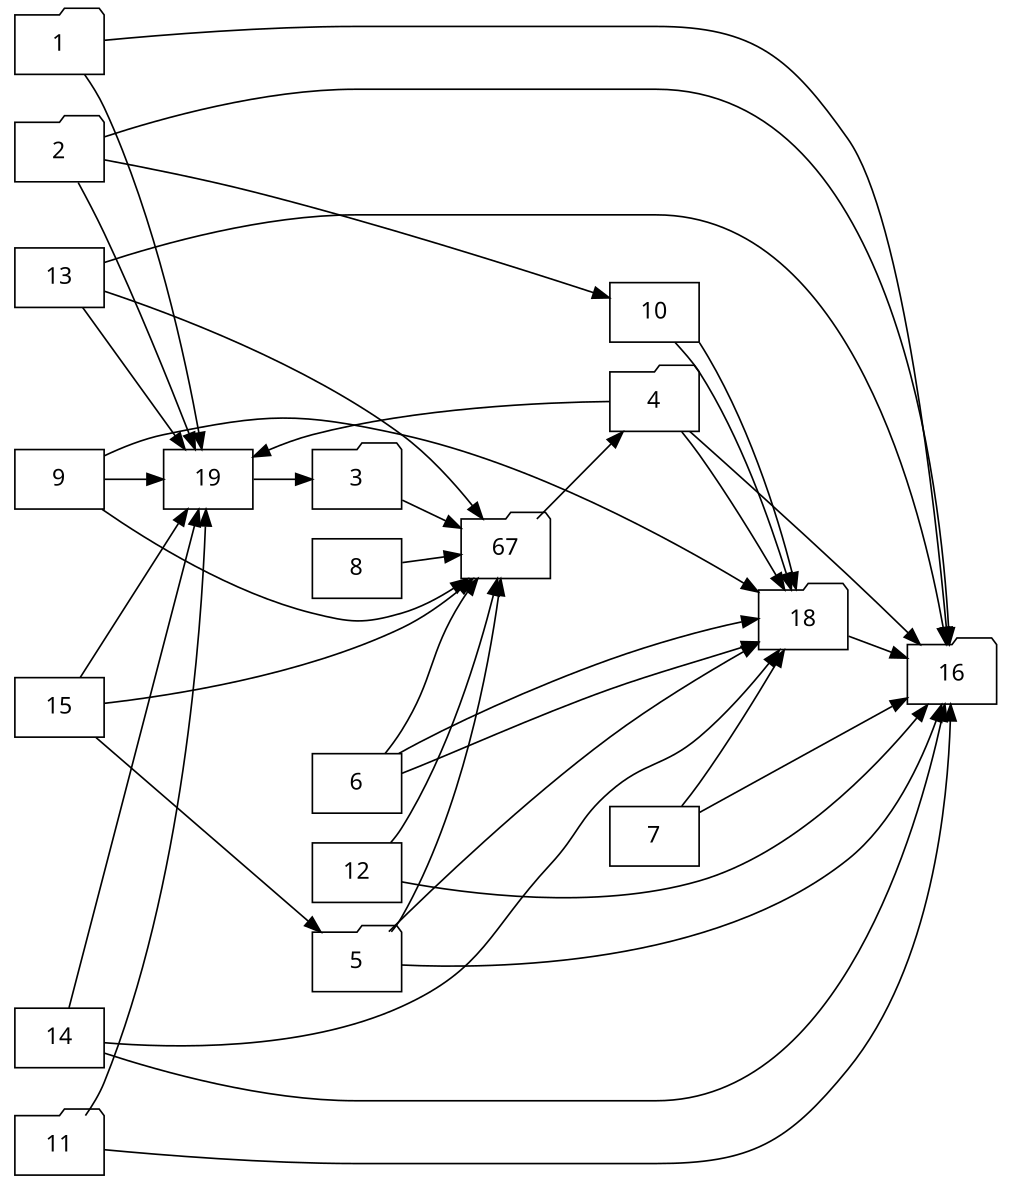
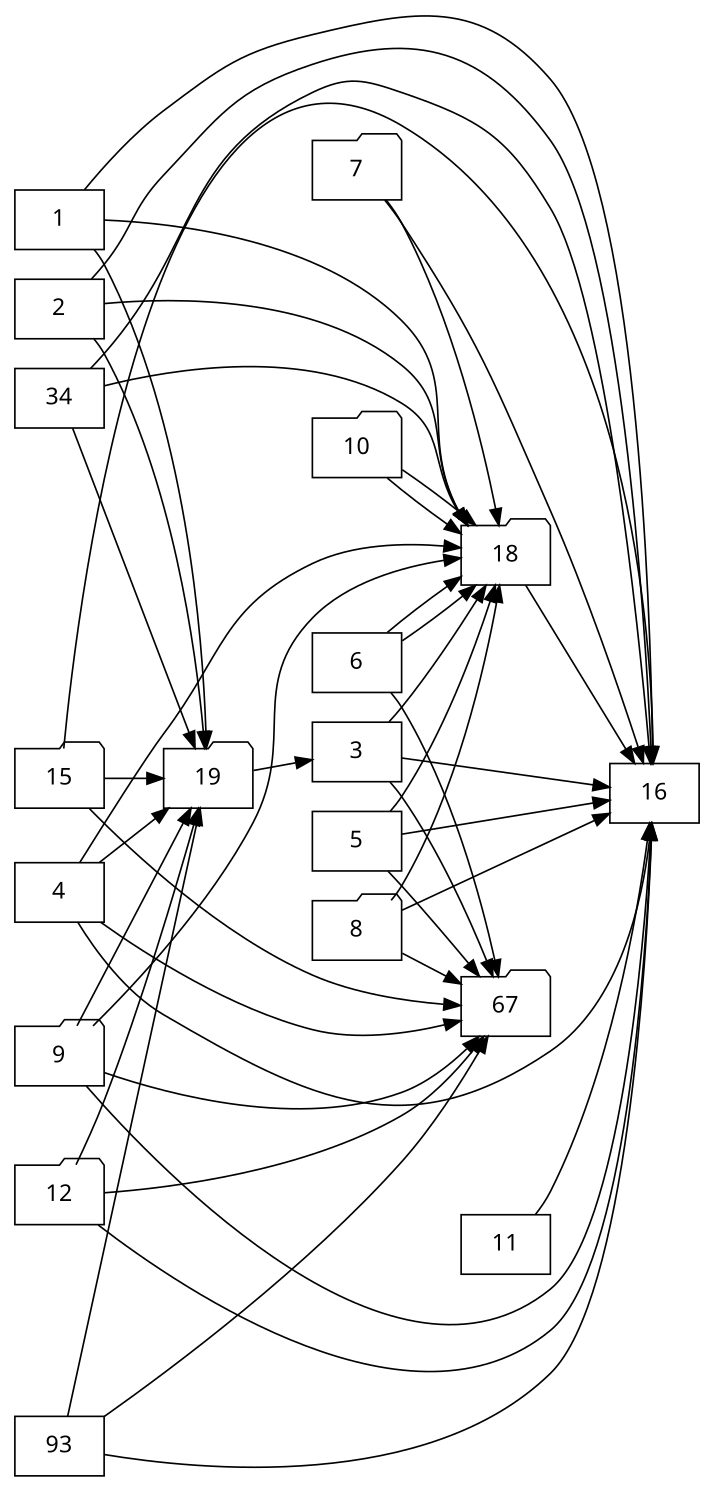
(60, 45) -> (60, 220)
(60, 152) -> (60, 309)
(376, 225) -> (336, 329)
(60, 278) -> (60, 1446)
none -> (355, 285)
(654, 312) -> (357, 448)
(654, 402) -> (60, 892)
(60, 479) -> (60, 1056)
(208, 479) -> (208, 778)
(357, 479) -> (357, 752)
(574, 481) -> (263, 1013)
(357, 569) -> (357, 930)
none -> (435, 663)
(952, 674) -> (654, 793)
(60, 707) -> (60, 778)
none -> (460, 749)
none -> (498, 771)
(173, 827) -> (135, 1014)
(202, 829) -> (346, 112)
(654, 836) -> (357, 170)
none -> (498, 865)
(357, 873) -> (60, 1195)
(357, 962) -> (357, 841)
(60, 1038) -> (60, 398)
(60, 1145) -> (506, 1244)
none -> (512, 1309)
